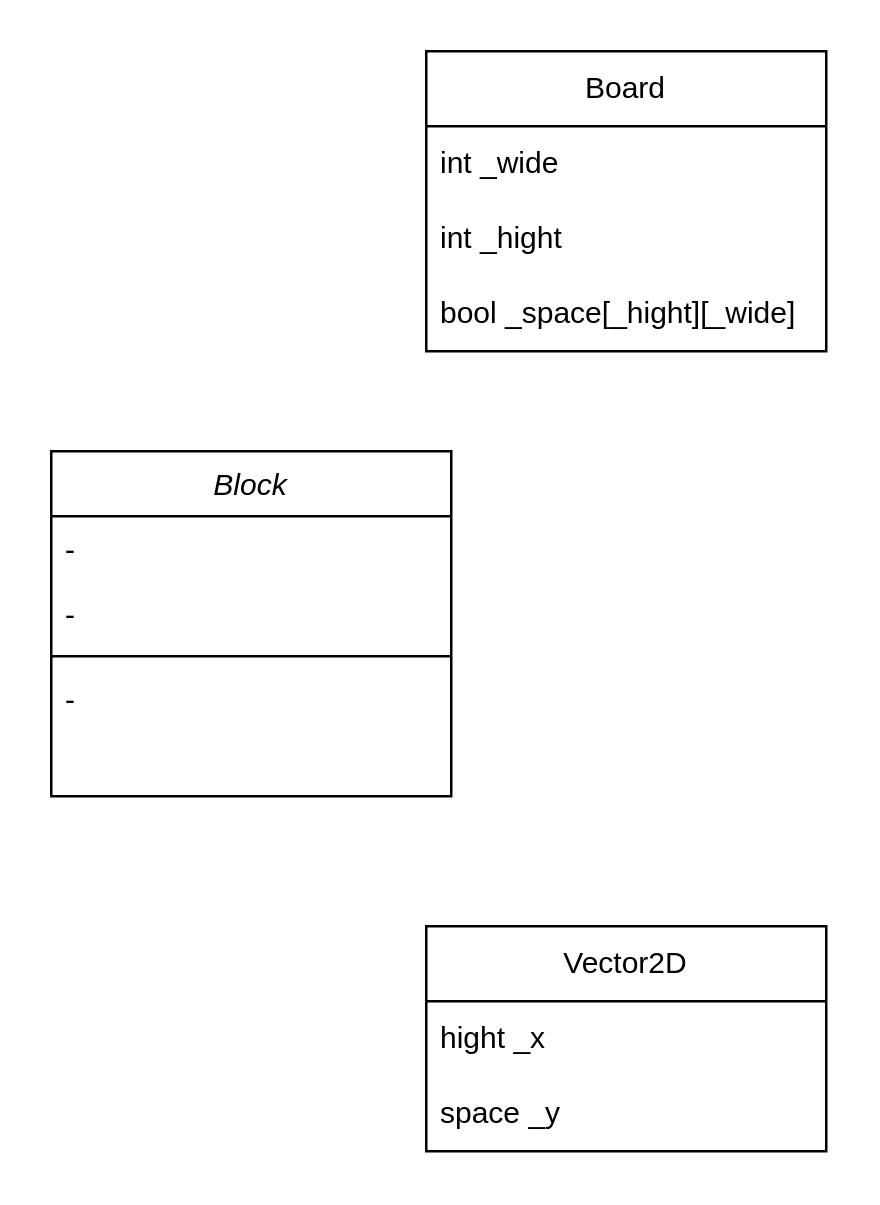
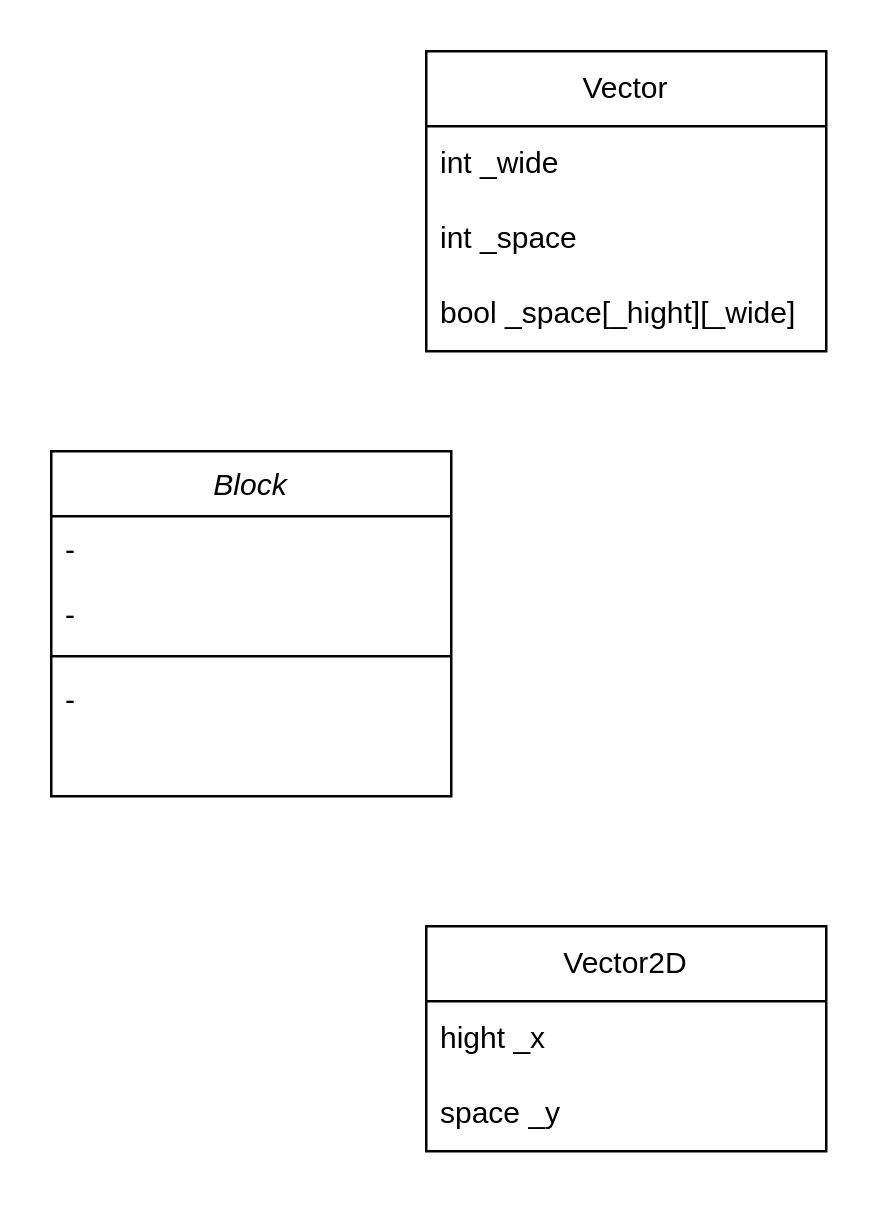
(626, 89) -> (626, 89)
(514, 239) -> (517, 239)
